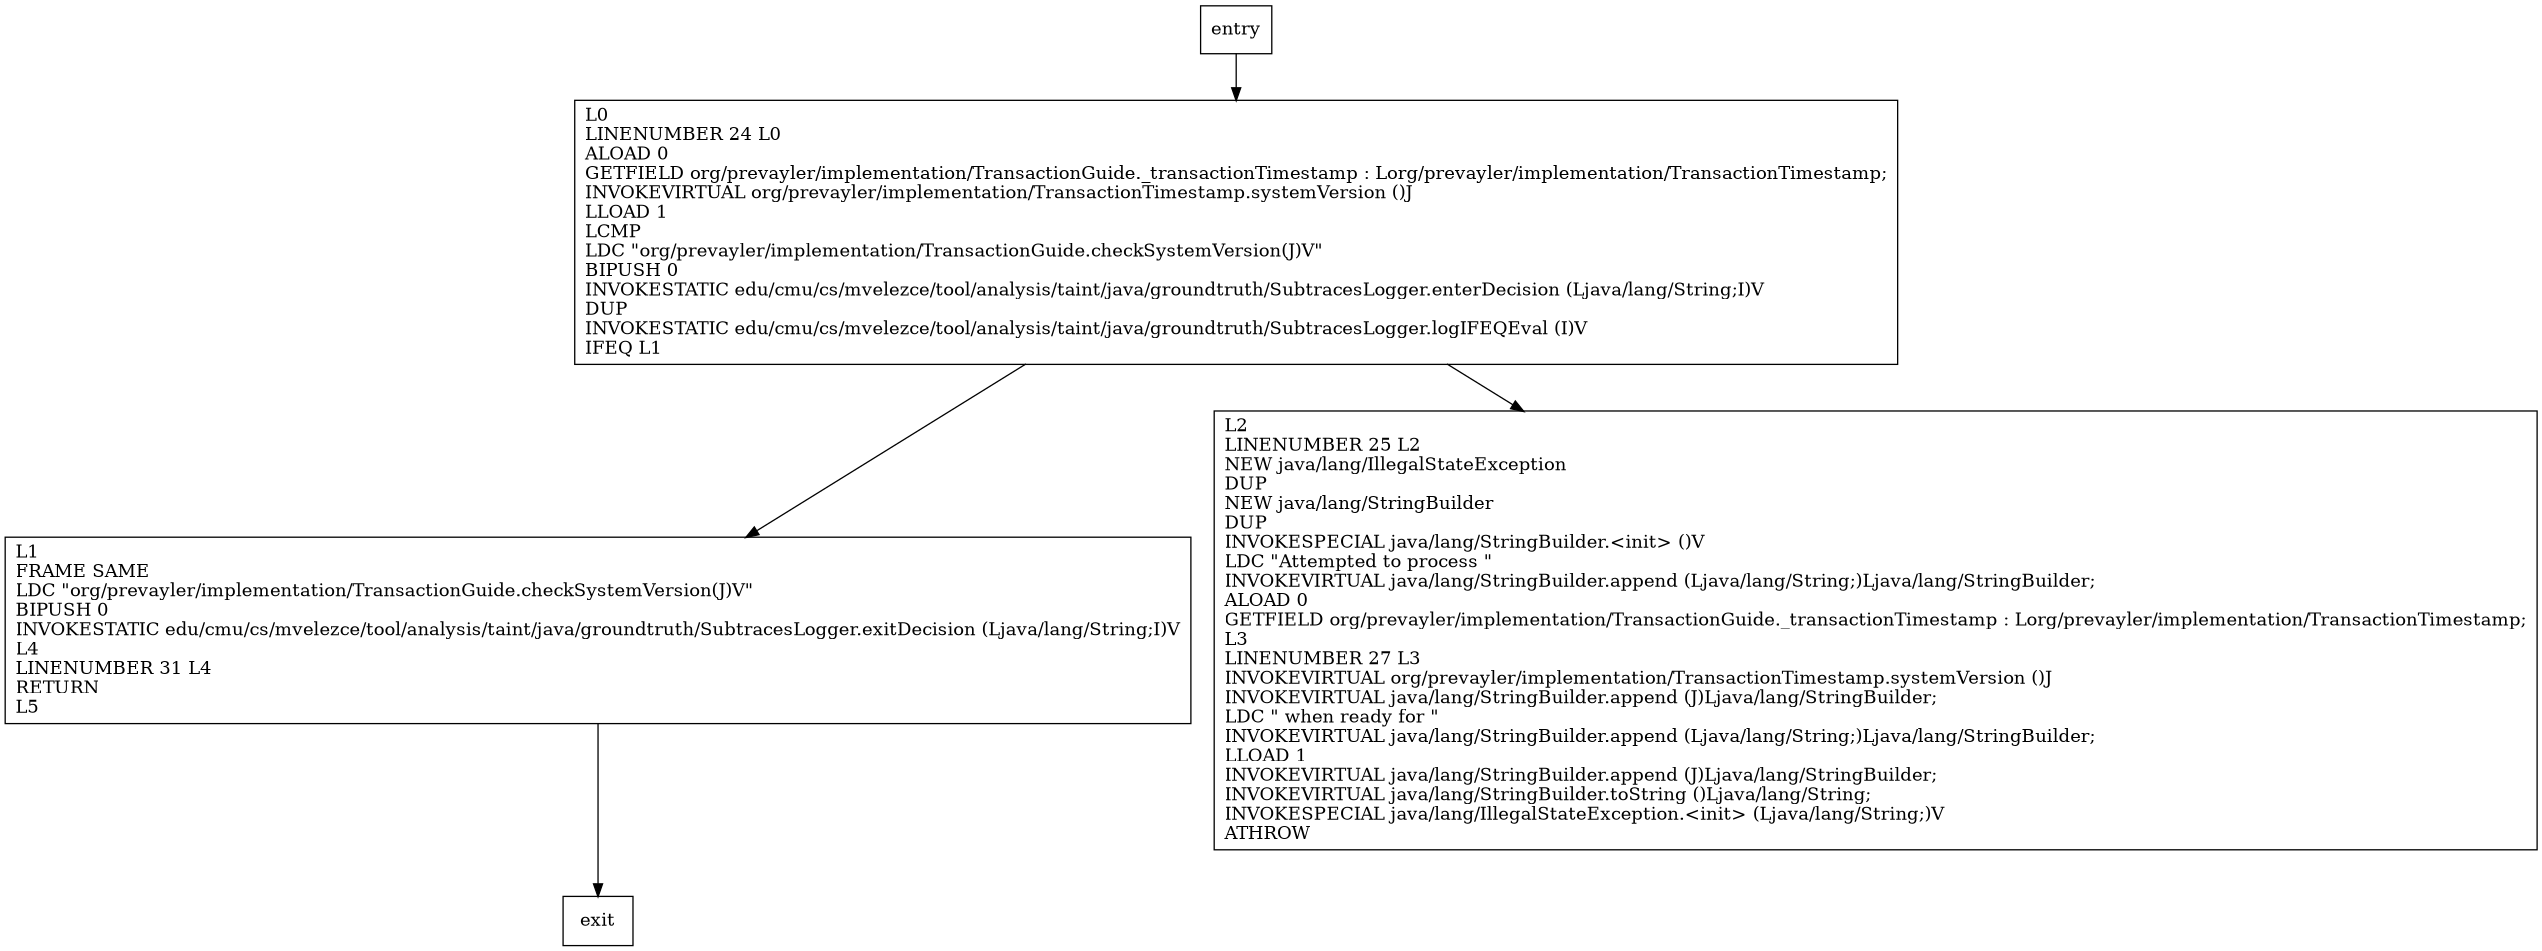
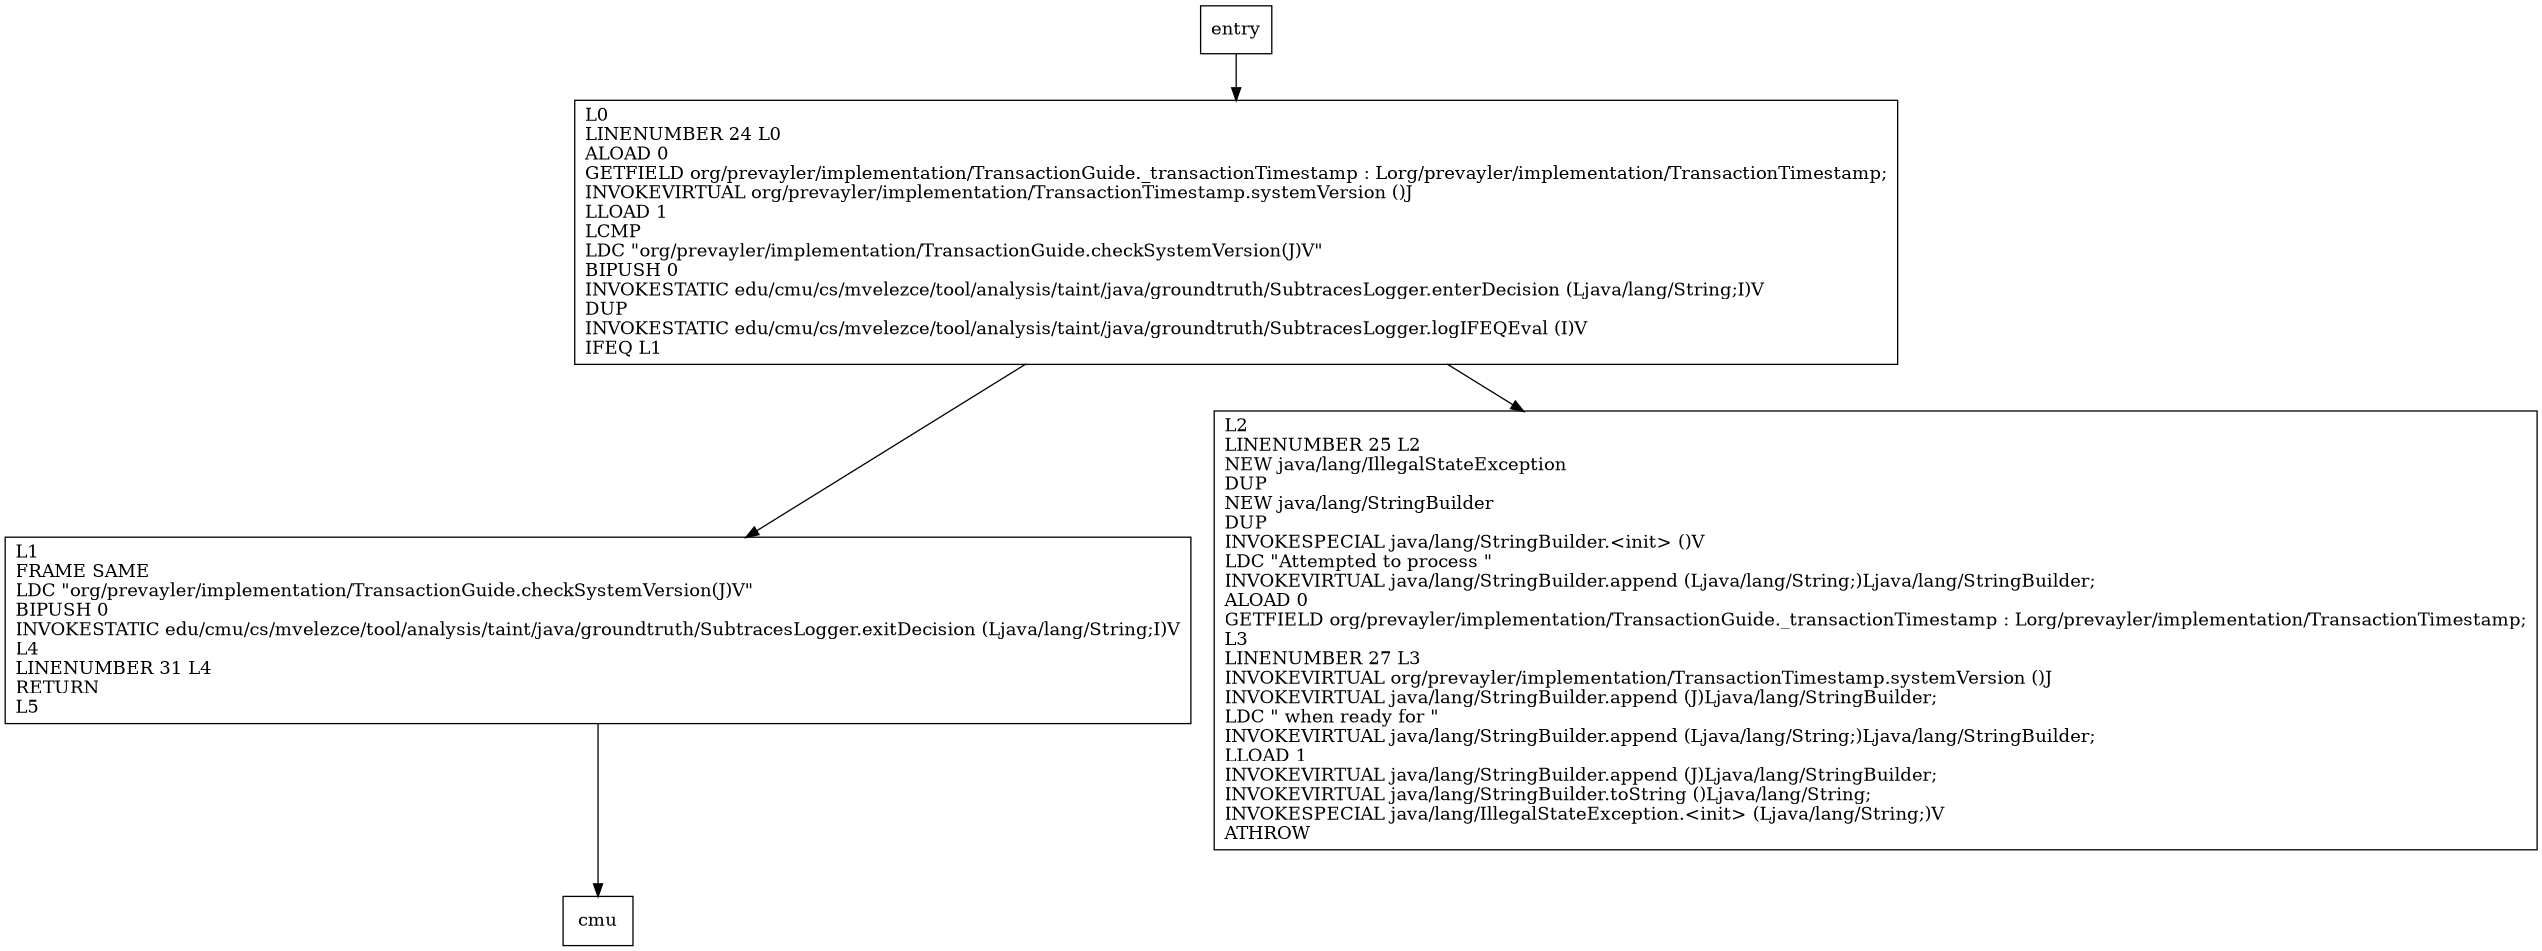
(598, 921) -> (598, 921)
